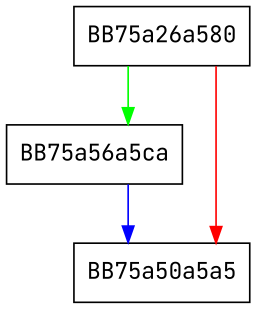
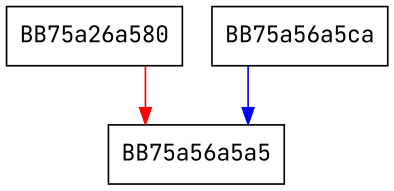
(128, 87) -> none
(162, 273) -> (196, 154)
